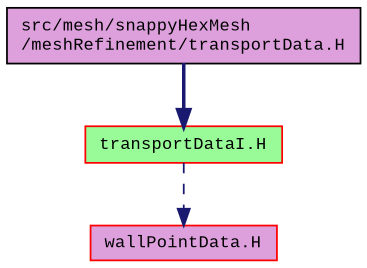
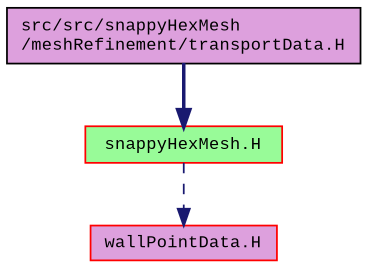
(184, 36) -> (184, 36)
(184, 145) -> (184, 145)
